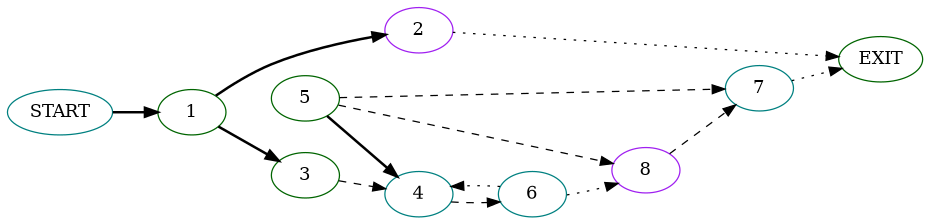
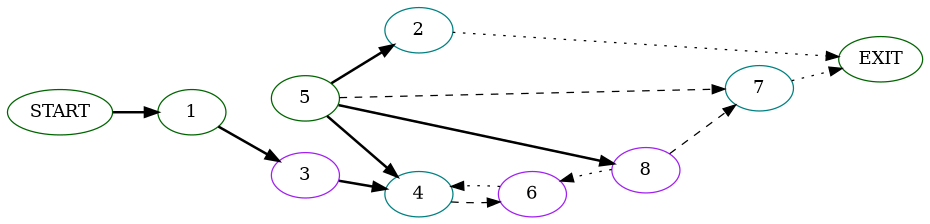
(419, 30) -> (419, 30)
(291, 57) -> (357, 68)
(60, 112) -> (60, 112)
(470, 133) -> (470, 133)
(305, 175) -> (305, 175)
(356, 184) -> (356, 184)
(587, 191) -> (592, 173)
(532, 194) -> (532, 194)
